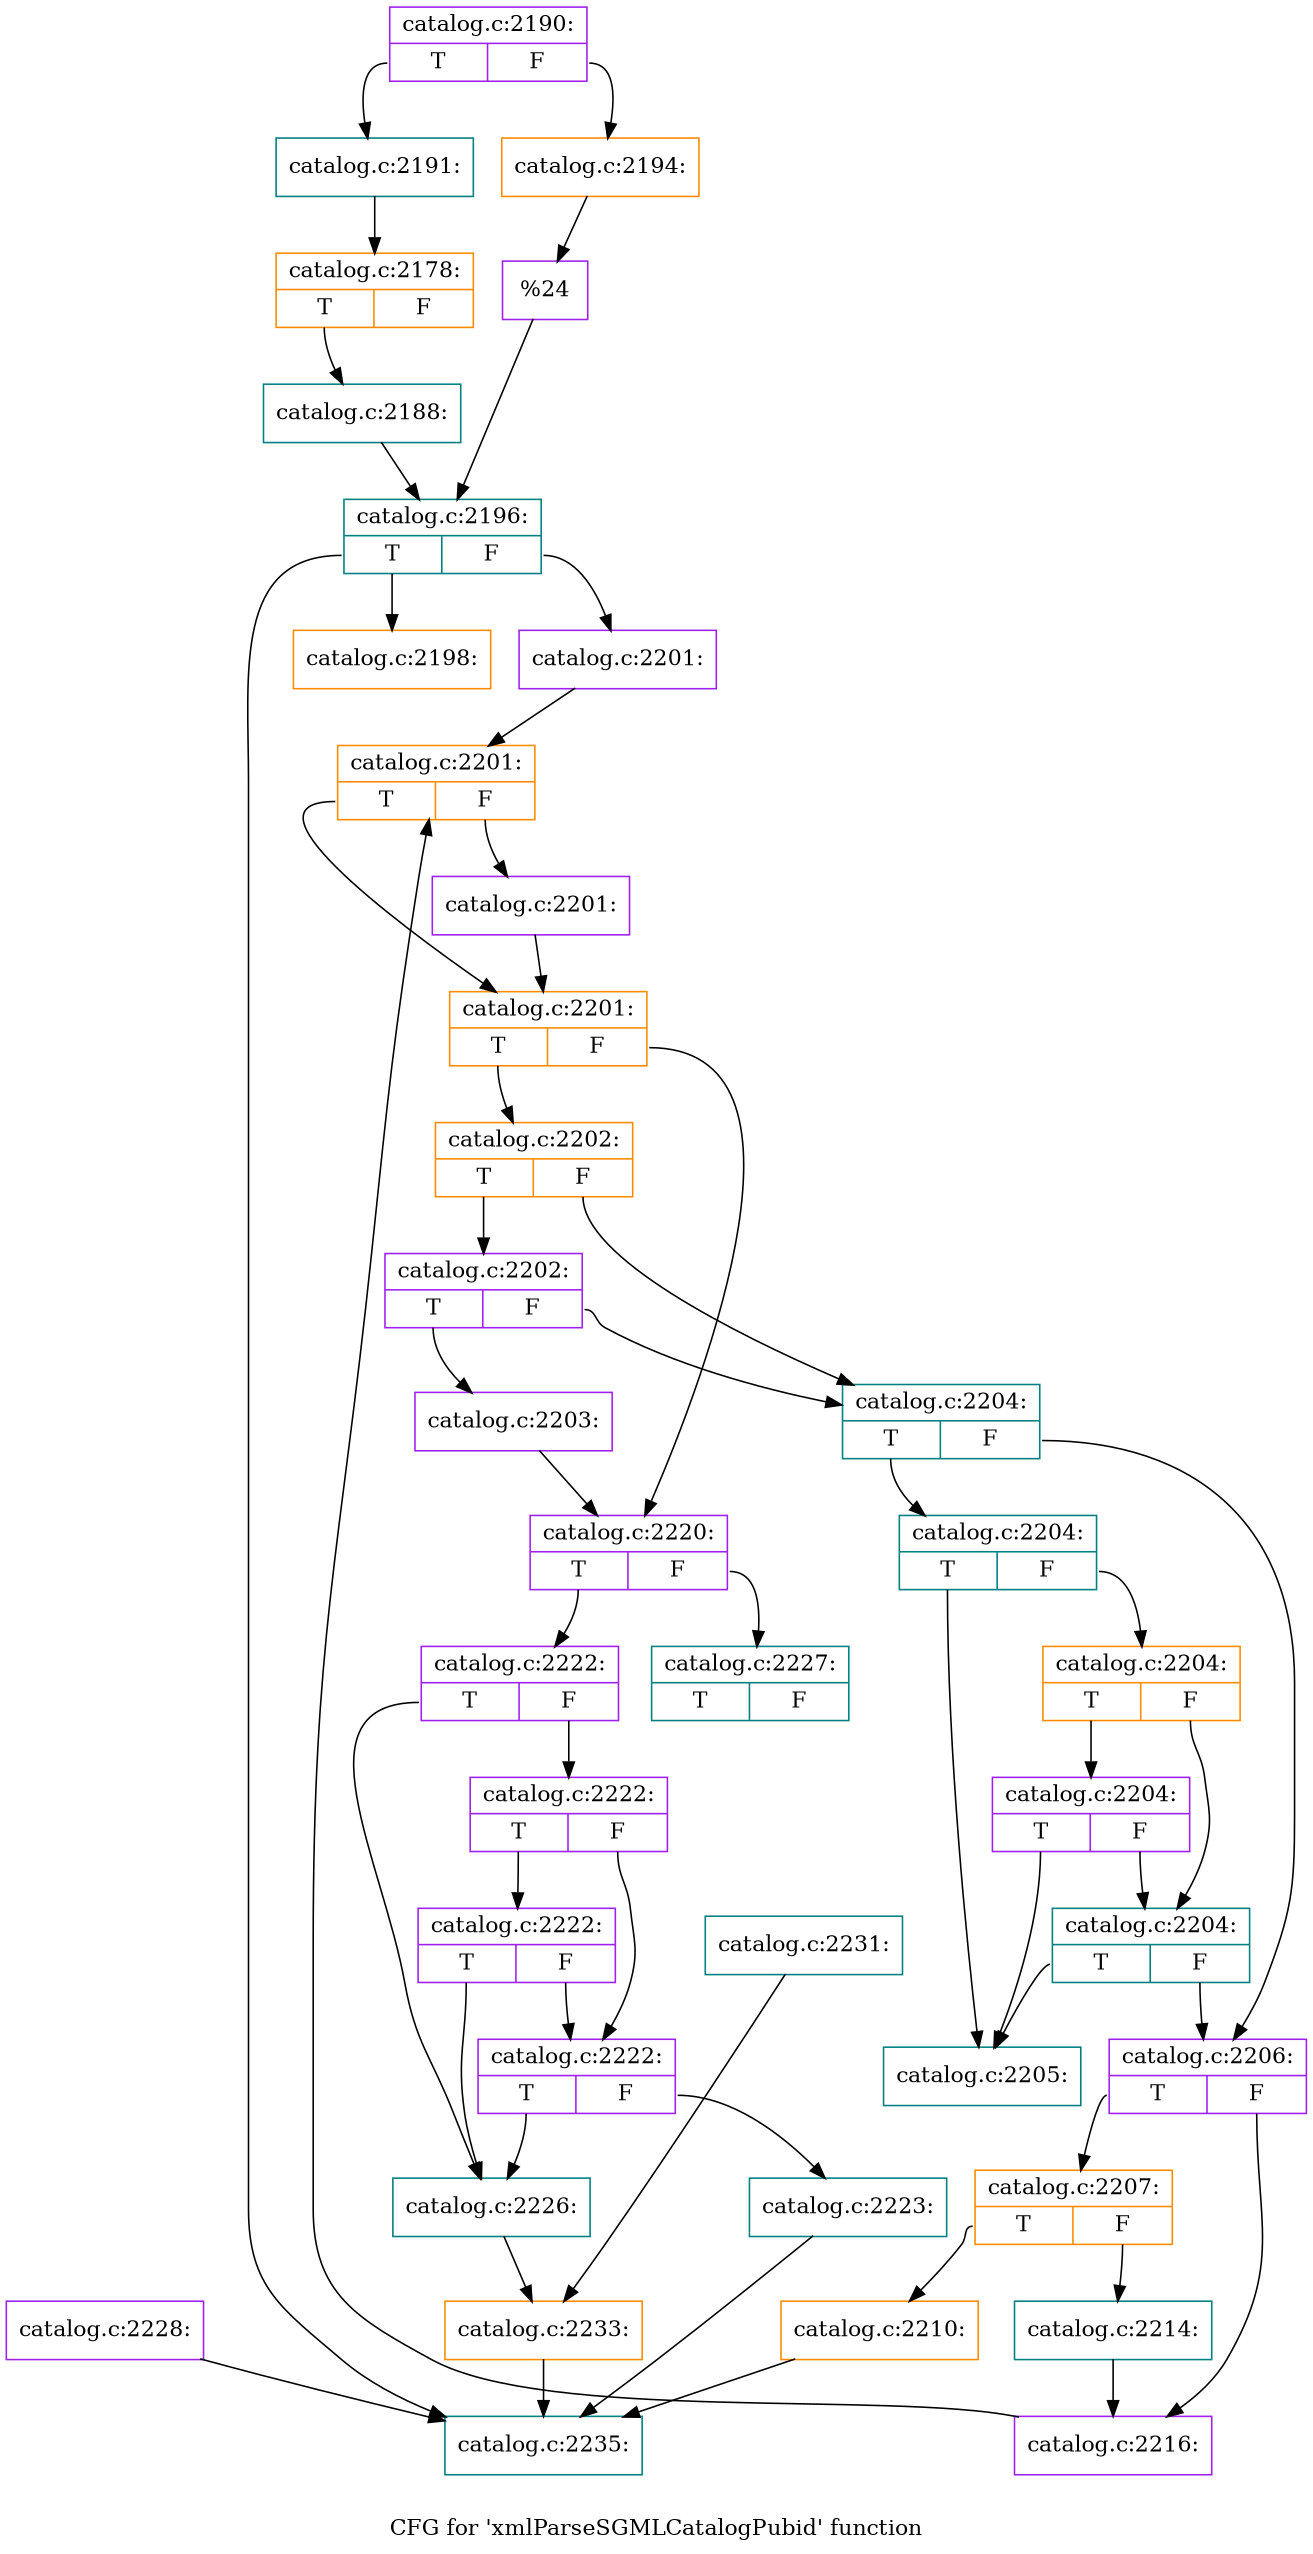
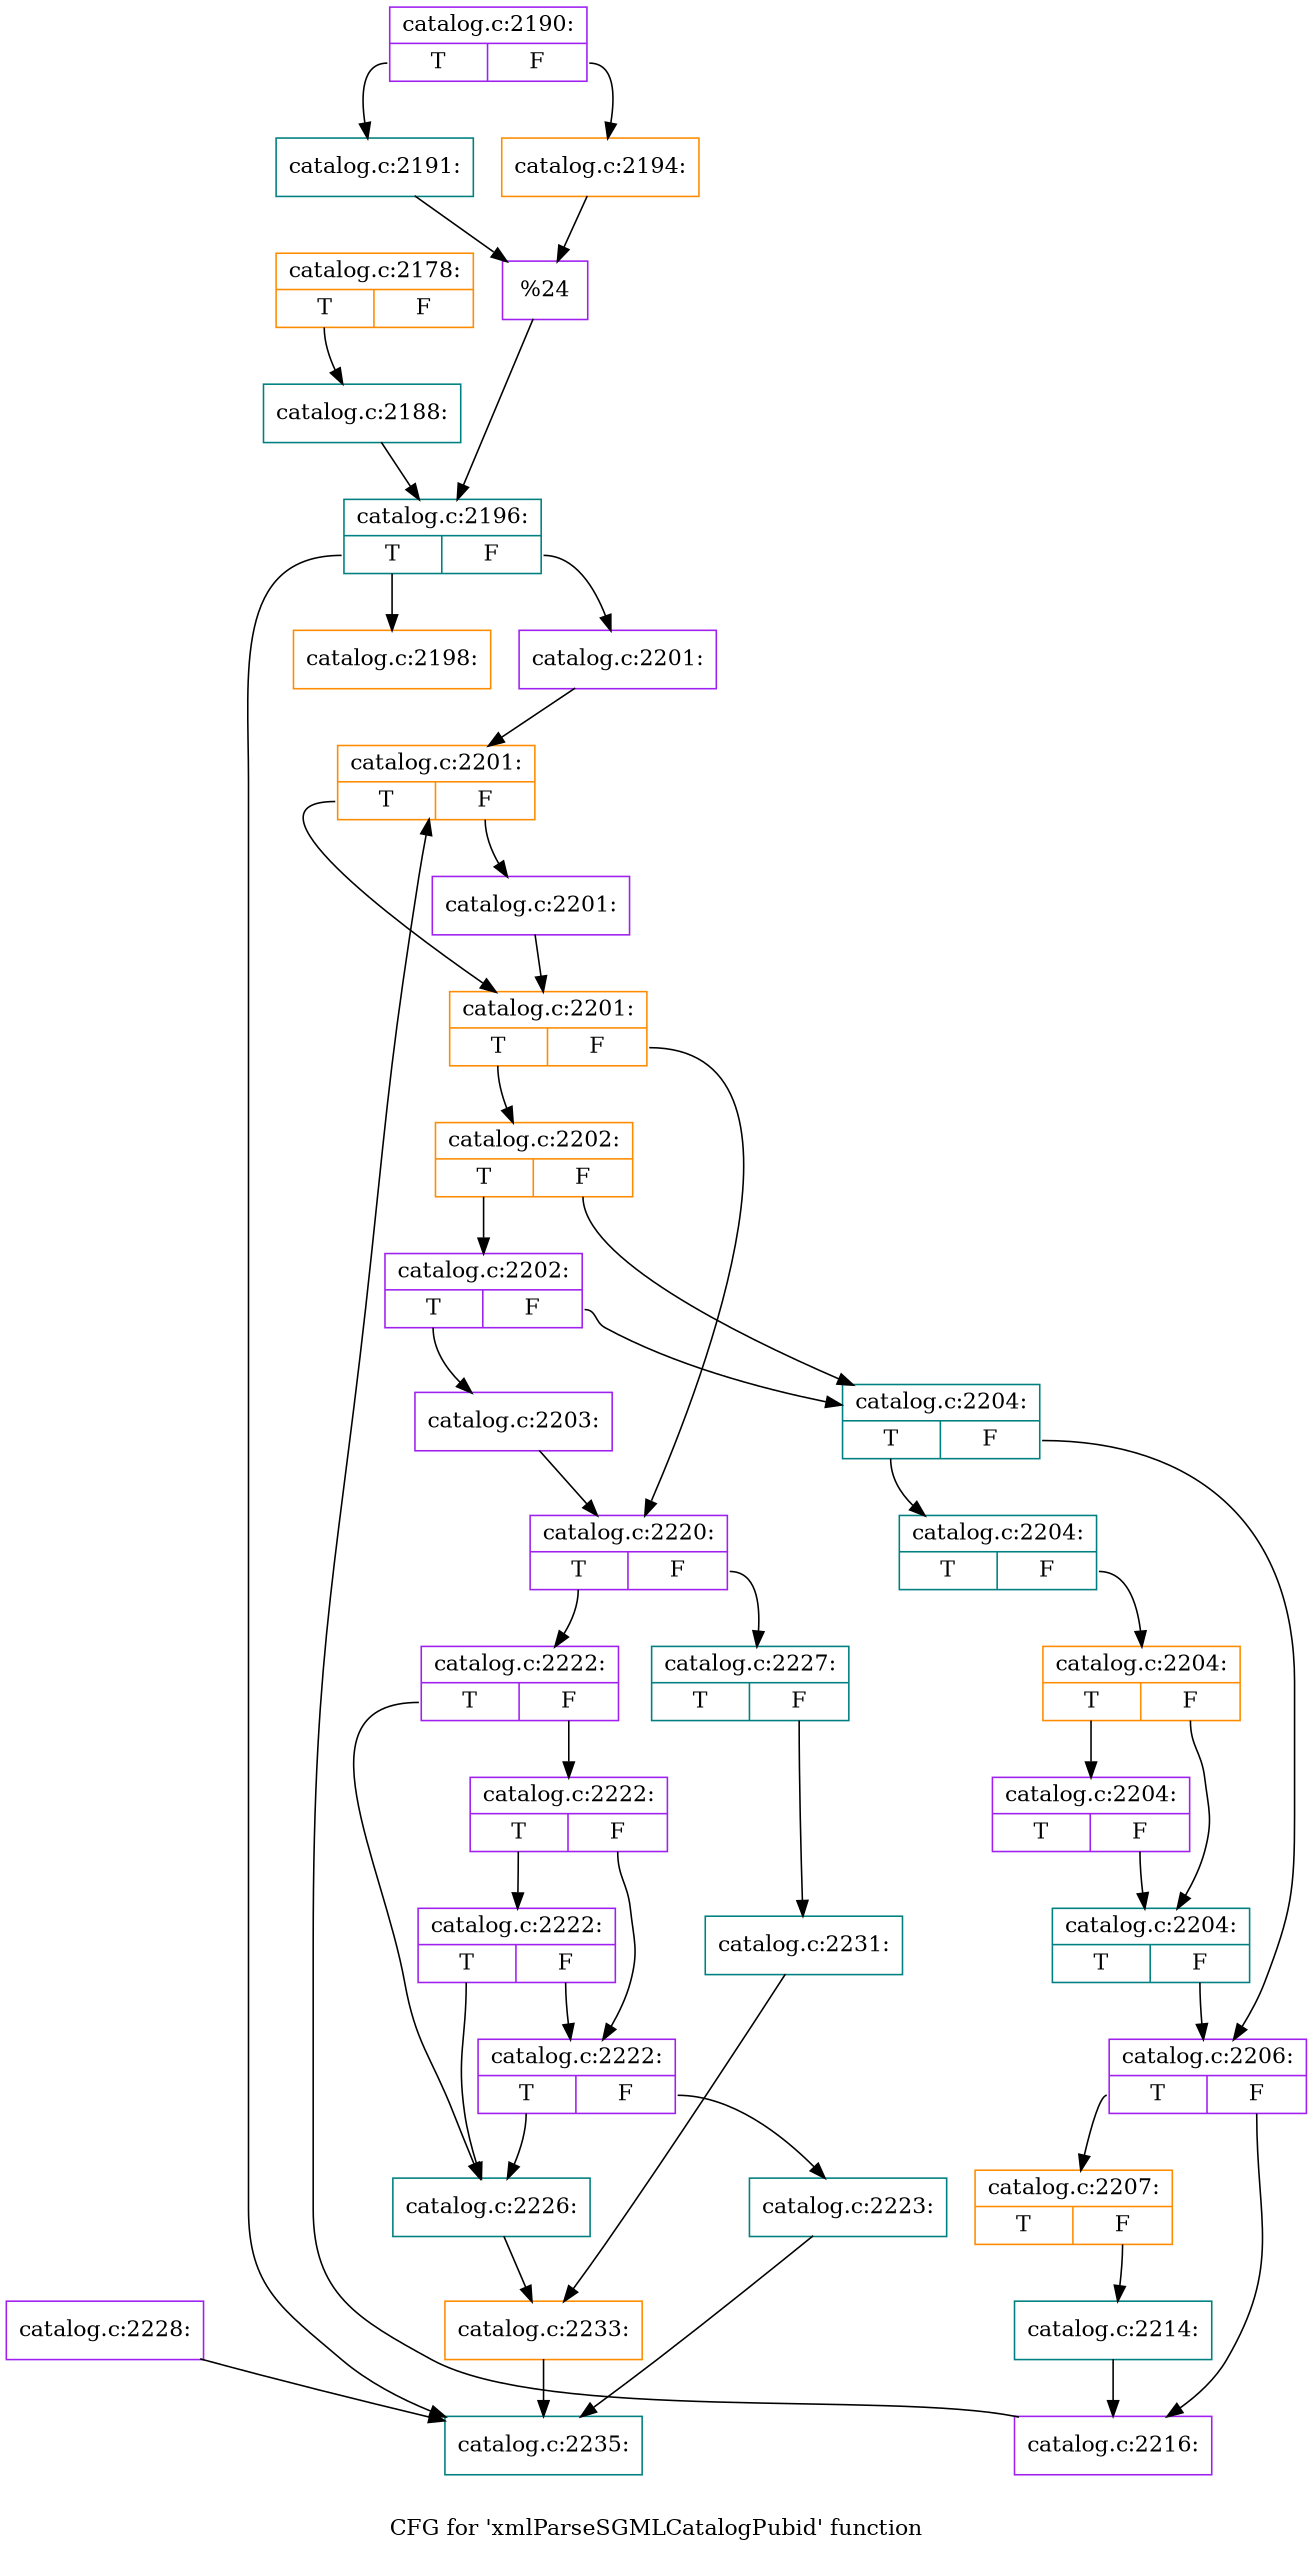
(375, 217) -> (454, 224)
none -> (800, 1811)
(982, 2076) -> none
(880, 2330) -> none
